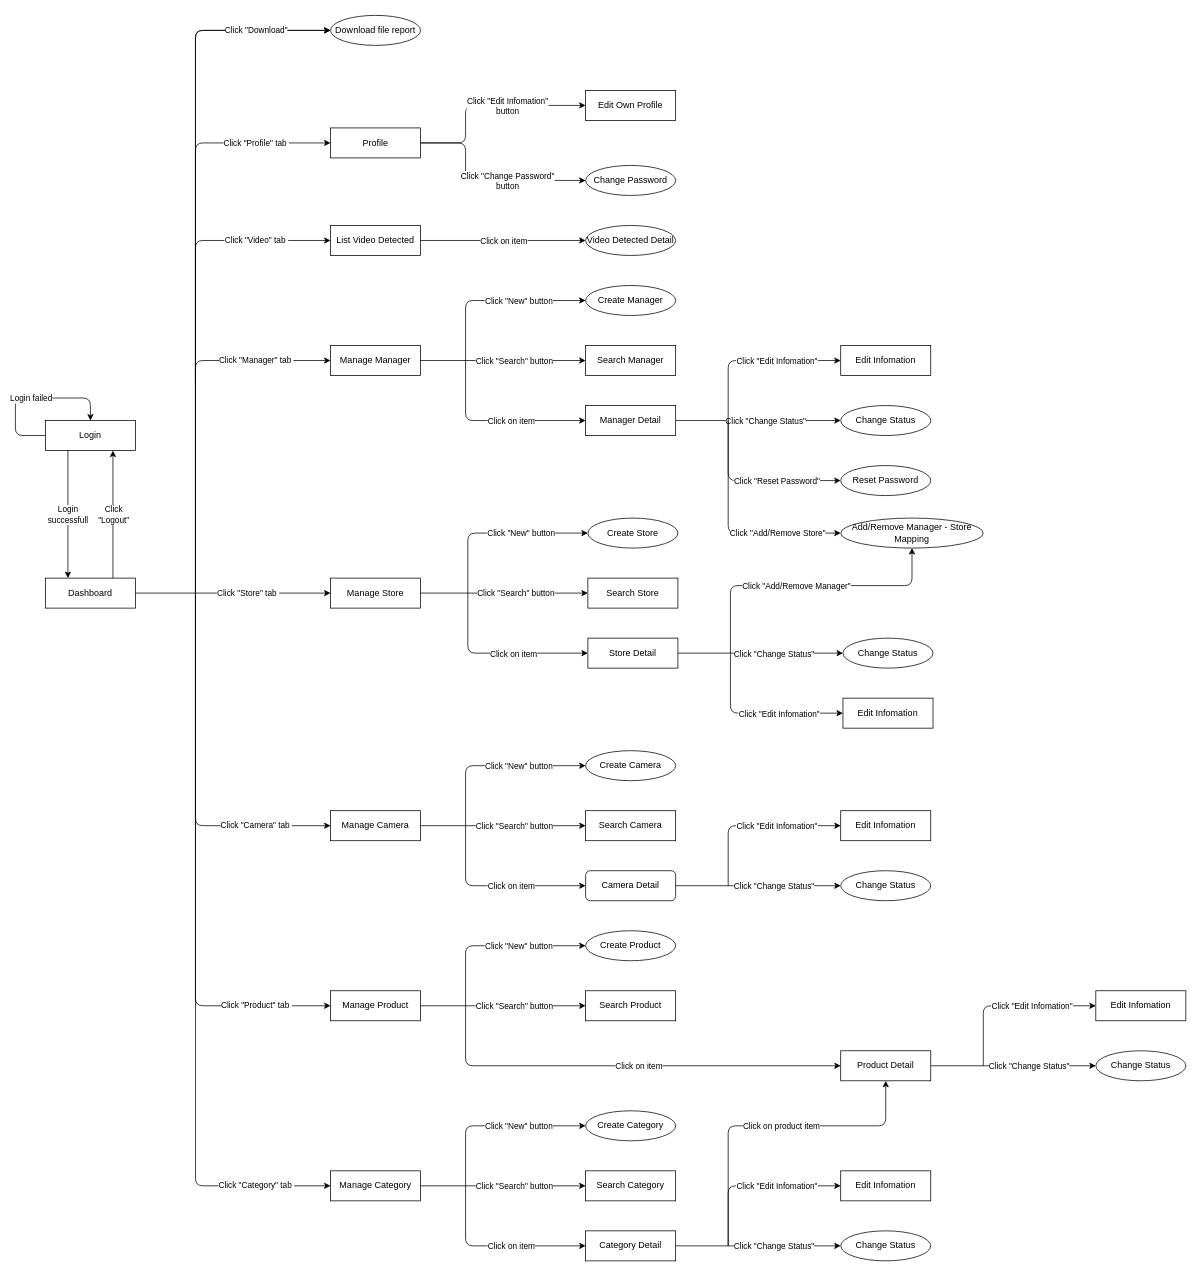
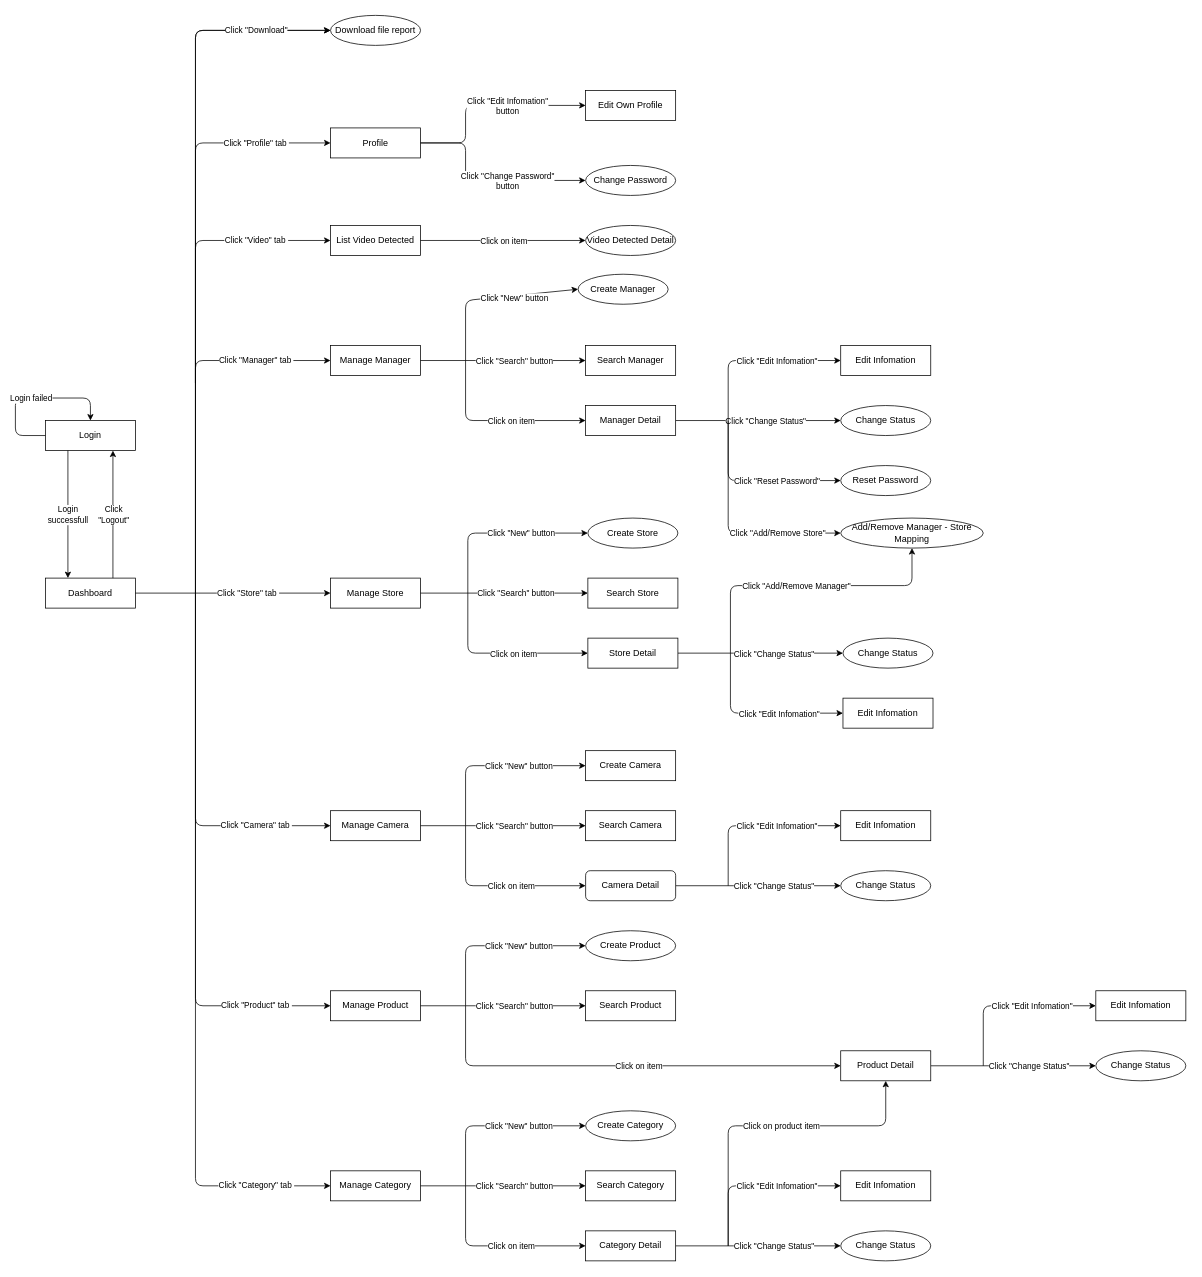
(630, 300) -> (623, 289)
(630, 765) -> (630, 765)
